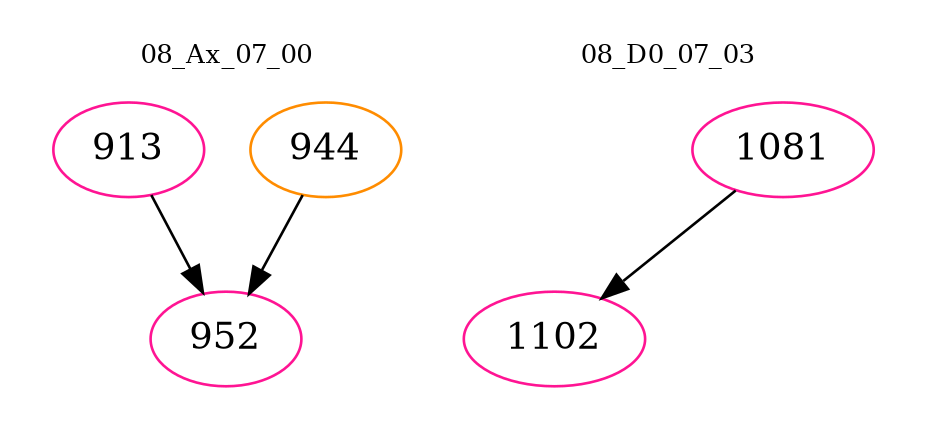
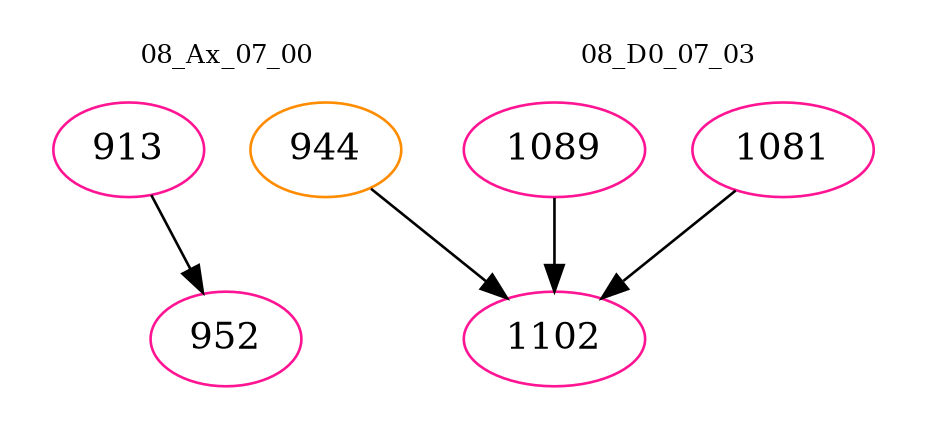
none -> (554, 150)
(282, 233) -> (406, 217)
